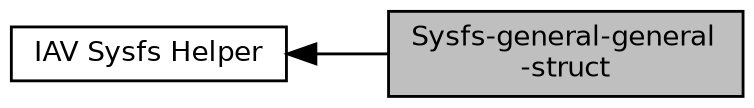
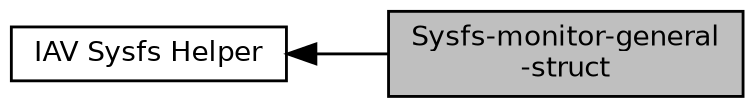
(566, 54) -> (566, 54)
